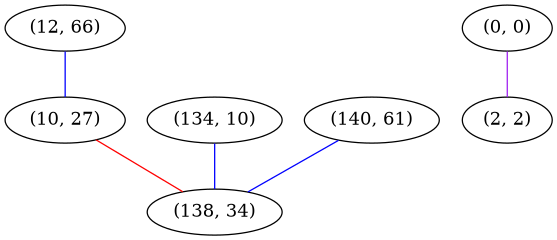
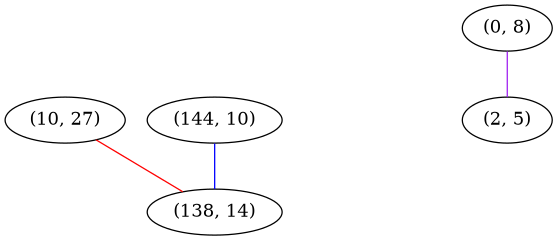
(65, 28) -> none
(507, 28) -> (507, 28)
(215, 120) -> (215, 120)
(372, 120) -> none
(507, 120) -> (507, 120)
(215, 212) -> (215, 212)
